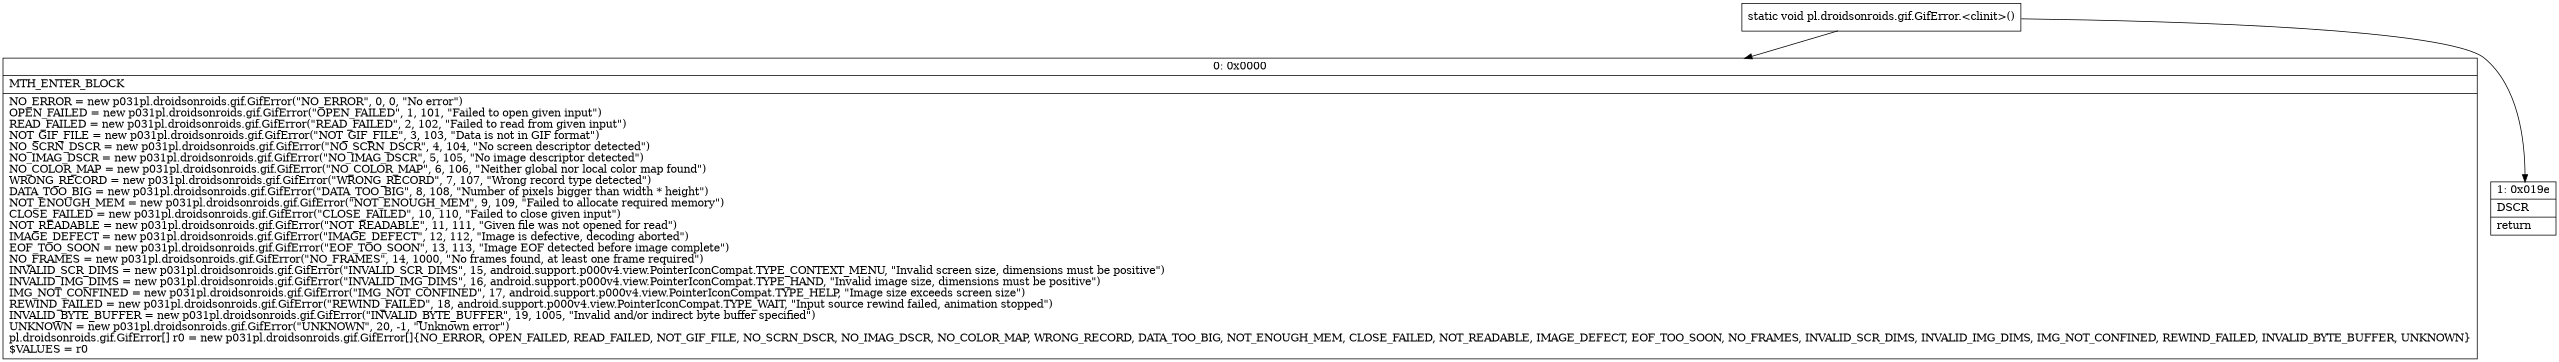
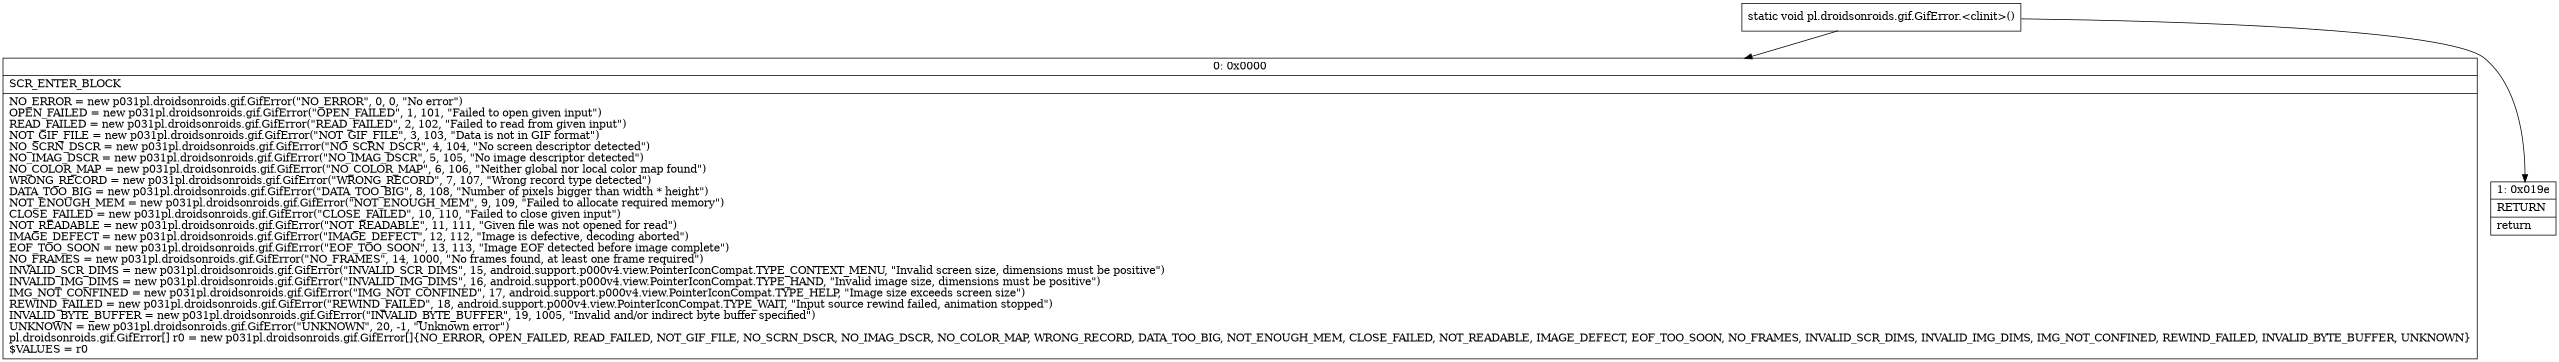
(67, 84) -> (65, 84)
(2513, 208) -> (2521, 208)
